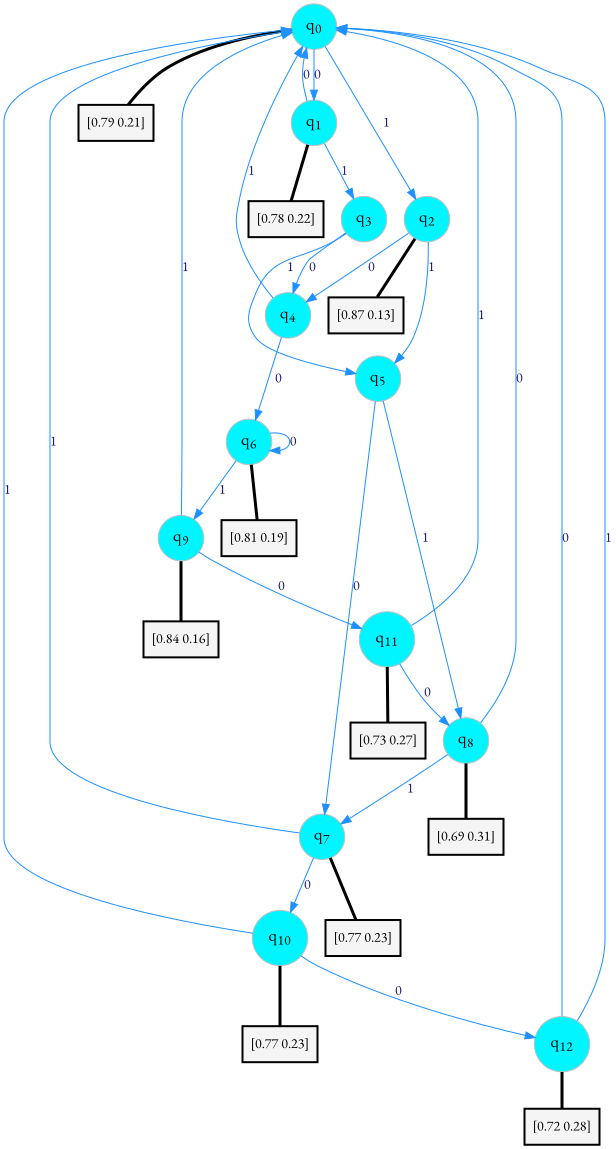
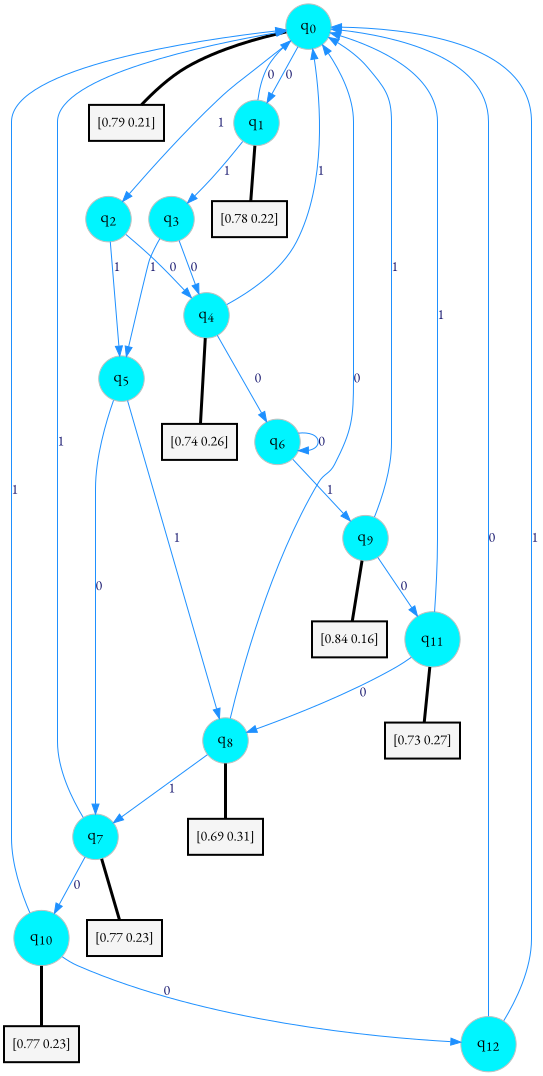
(366, 315) -> none
none -> (200, 442)
(259, 538) -> none
(562, 1127) -> none
